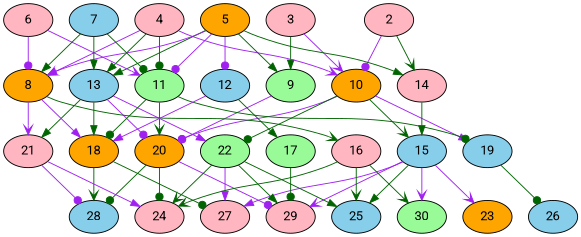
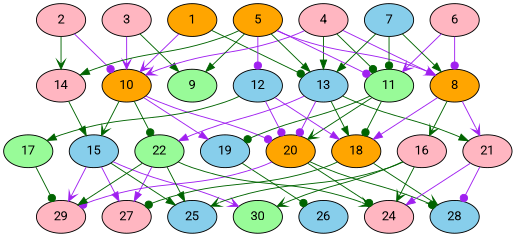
none -> (192, 20)
(228, 117) -> (273, 115)
(487, 217) -> none
